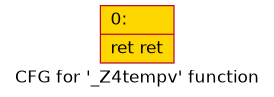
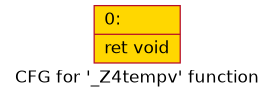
(137, 48) -> (137, 48)
